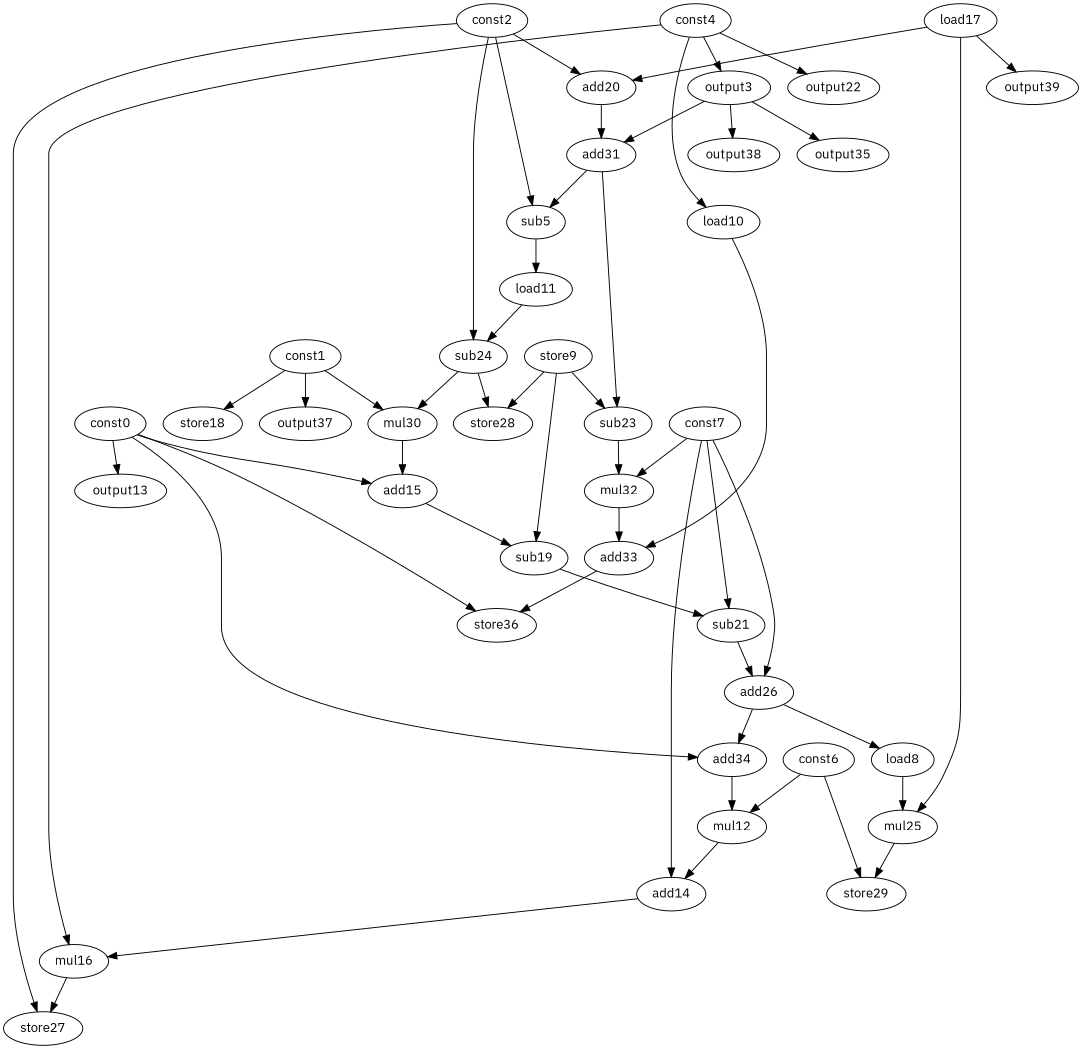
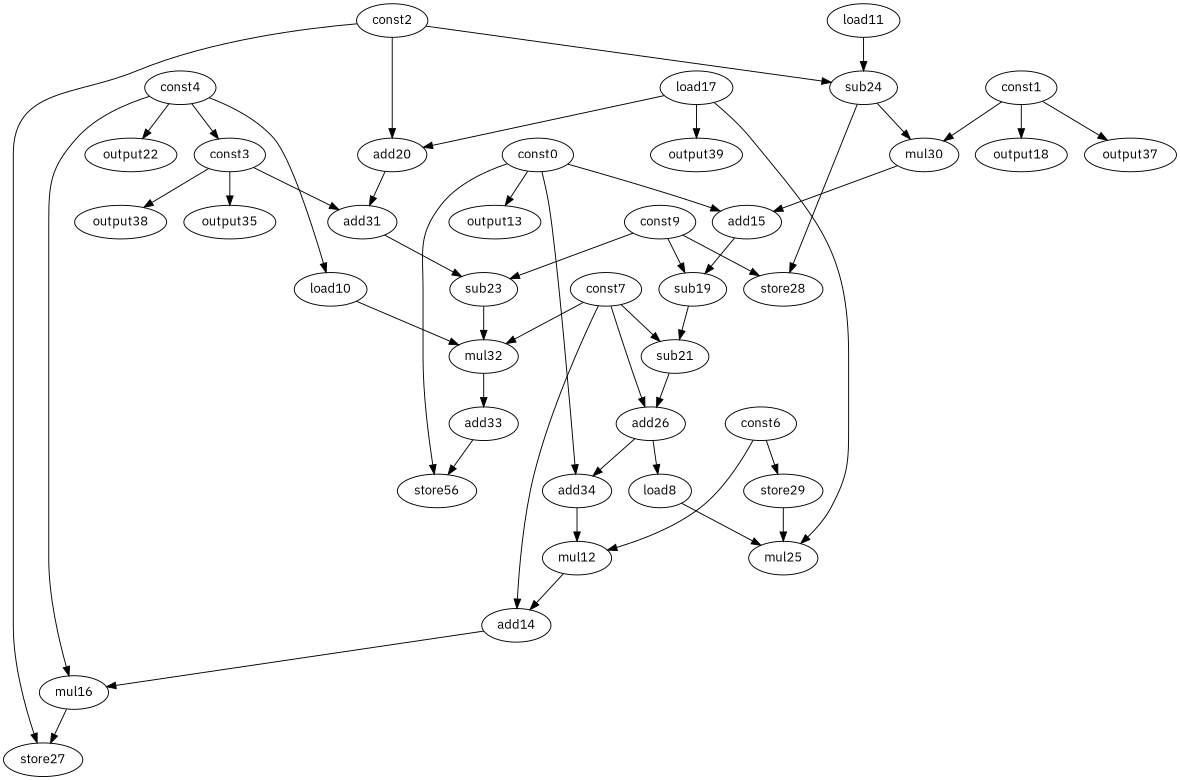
(729, 88) -> (230, 155)
(536, 222) -> none
(558, 357) -> (660, 222)
(766, 415) -> (403, 321)
(203, 424) -> (1021, 155)
(497, 625) -> (437, 491)
(887, 856) -> (783, 520)
